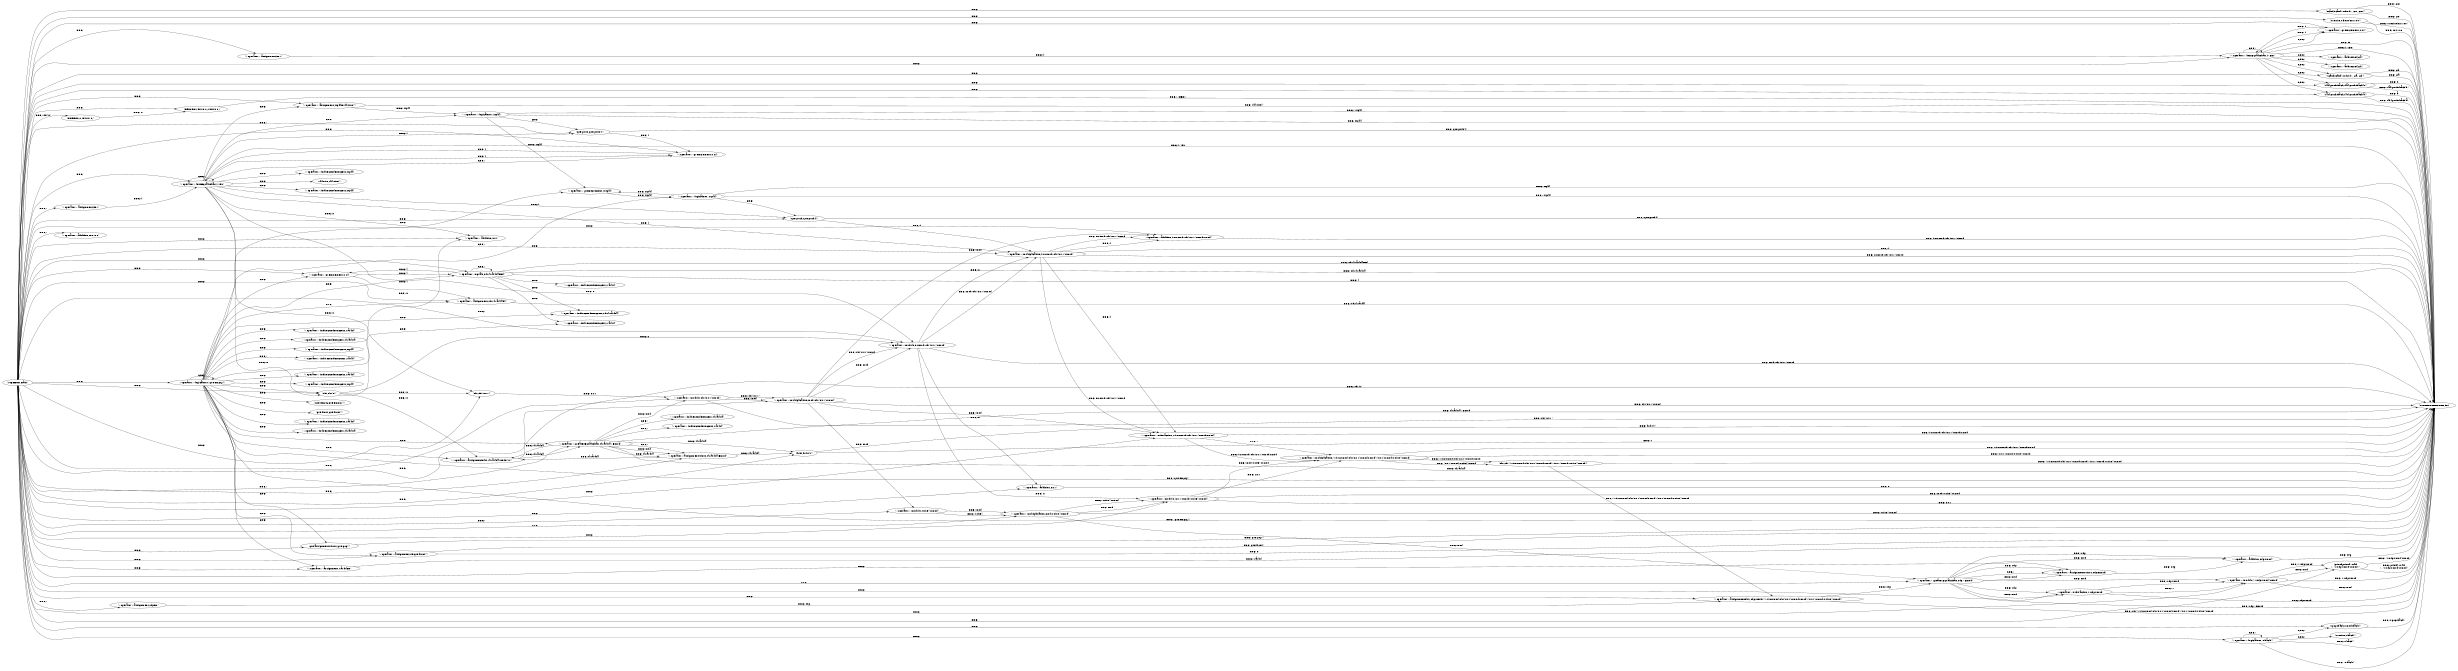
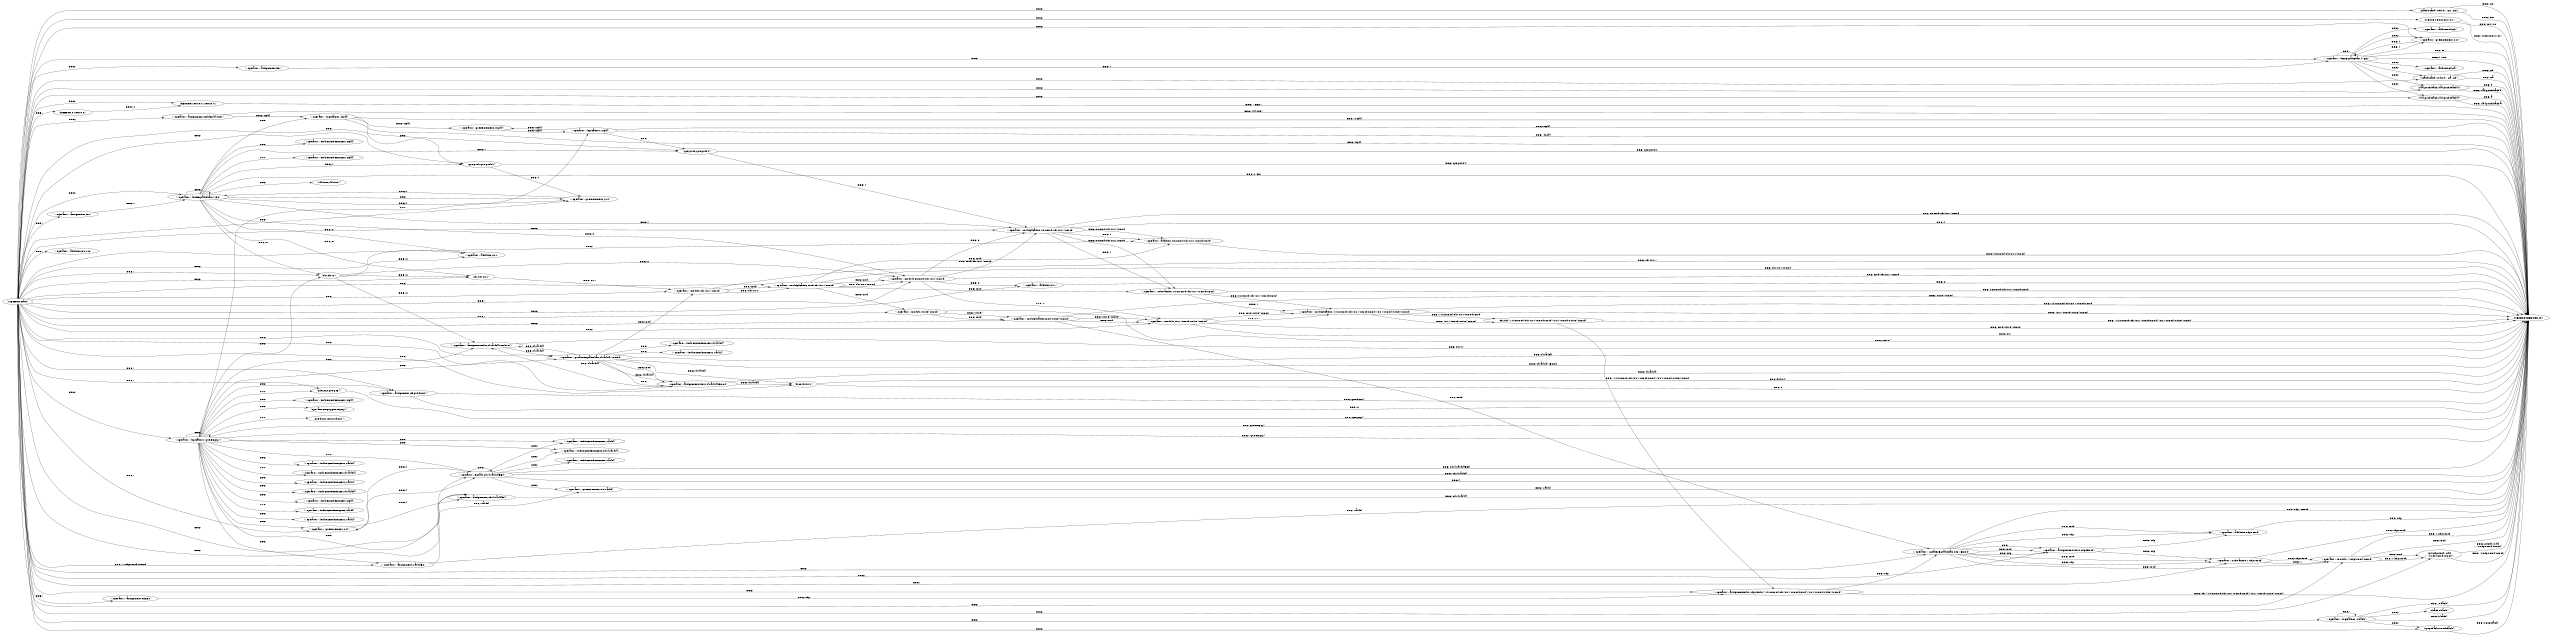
(44, 115) -> (40, 113)
(233, 123) -> none
(334, 230) -> none
none -> (1733, 342)
none -> (1642, 373)
(329, 403) -> (329, 409)
(329, 412) -> (329, 419)
(804, 453) -> (804, 384)
none -> (590, 489)
(507, 502) -> none
(329, 546) -> (329, 391)
none -> (2154, 555)
(138, 568) -> (131, 564)
(2346, 635) -> (2440, 610)
